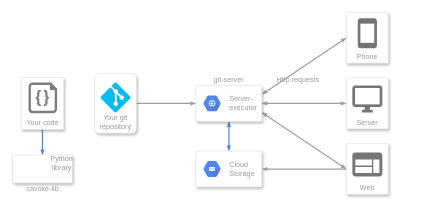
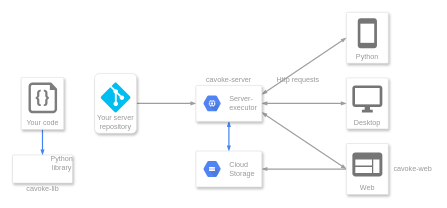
(368, 56) -> (368, 56)
(229, 80) -> (229, 80)
(116, 122) -> (116, 118)
(368, 122) -> (368, 122)
none -> (413, 170)
